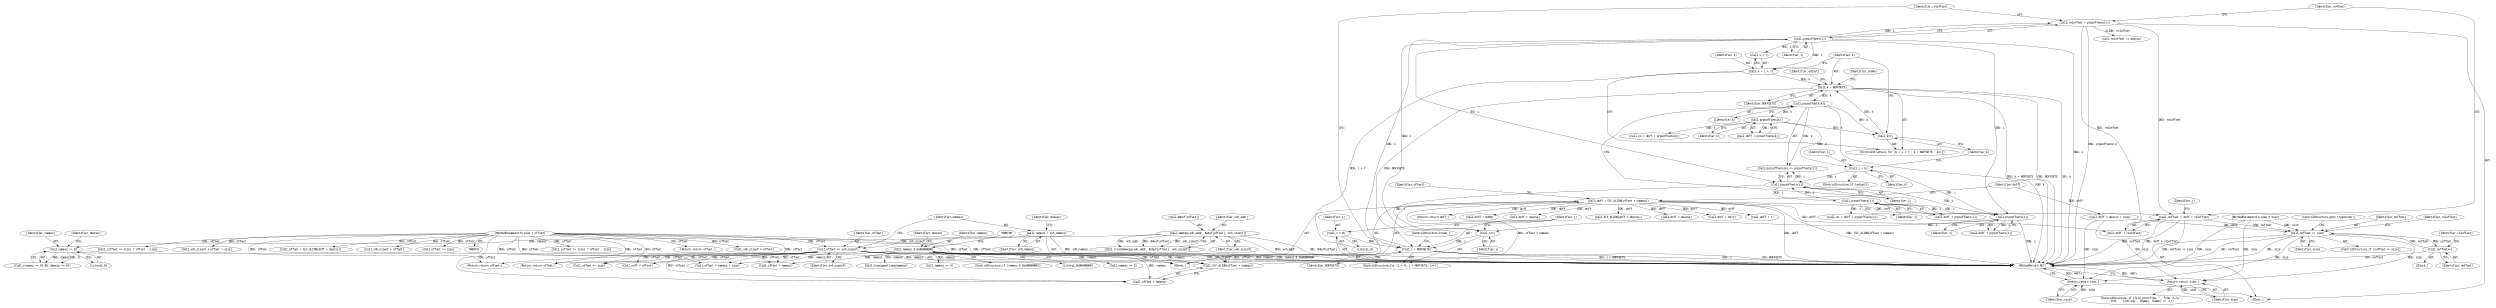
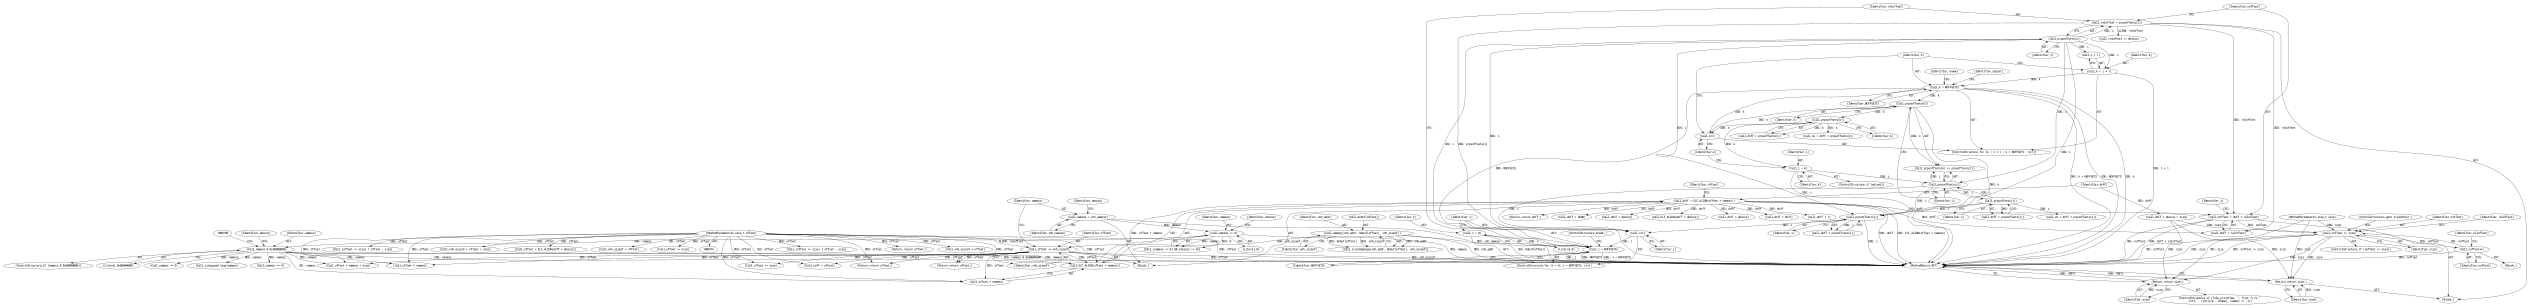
none -> (748, 239)
(817, 241) -> (1011, 241)
